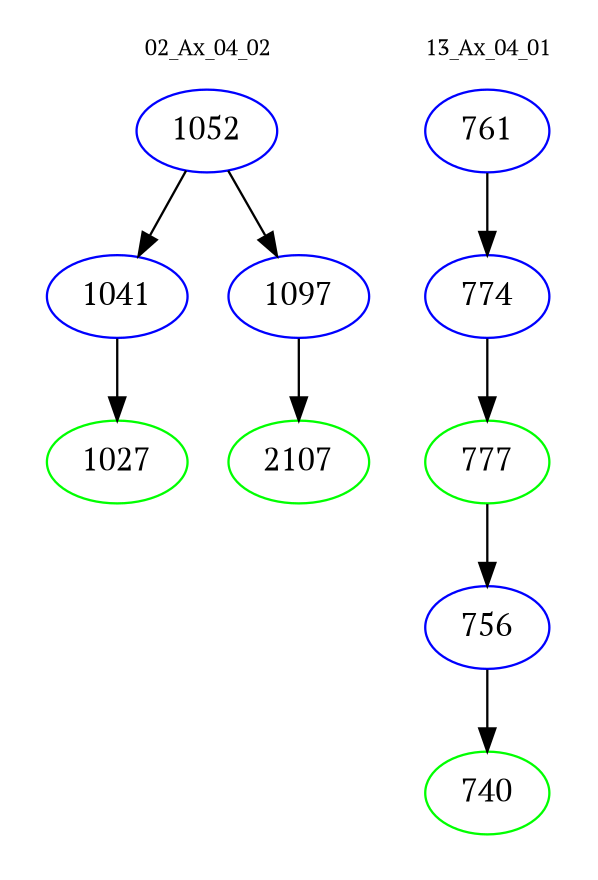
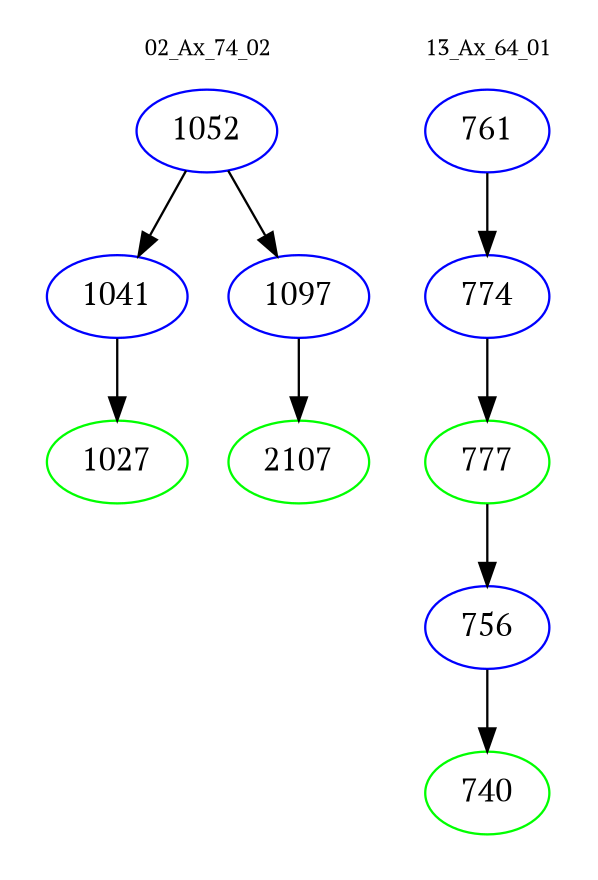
(208, 49) -> (208, 49)
(488, 49) -> (488, 49)
